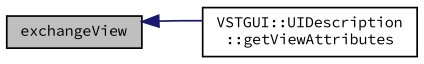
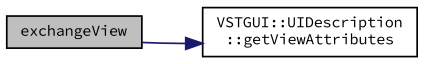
(181, 21) -> (164, 43)
